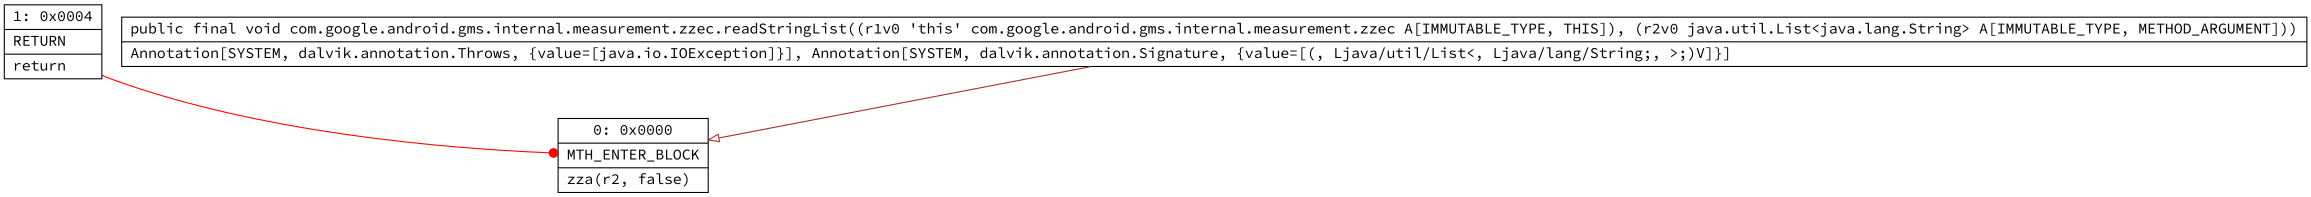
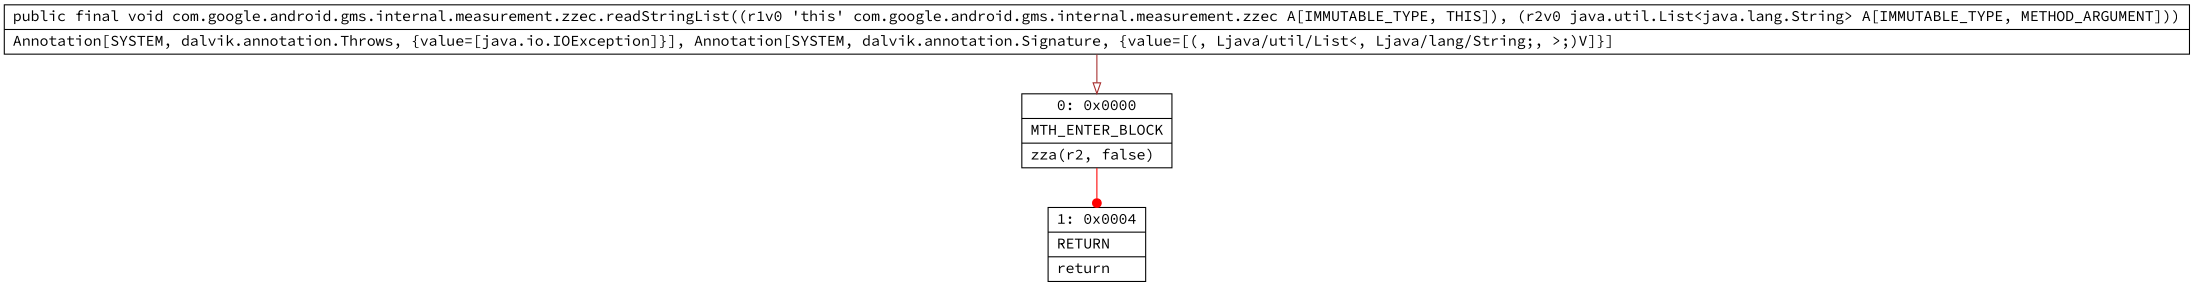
(322, 131) -> (1097, 183)
